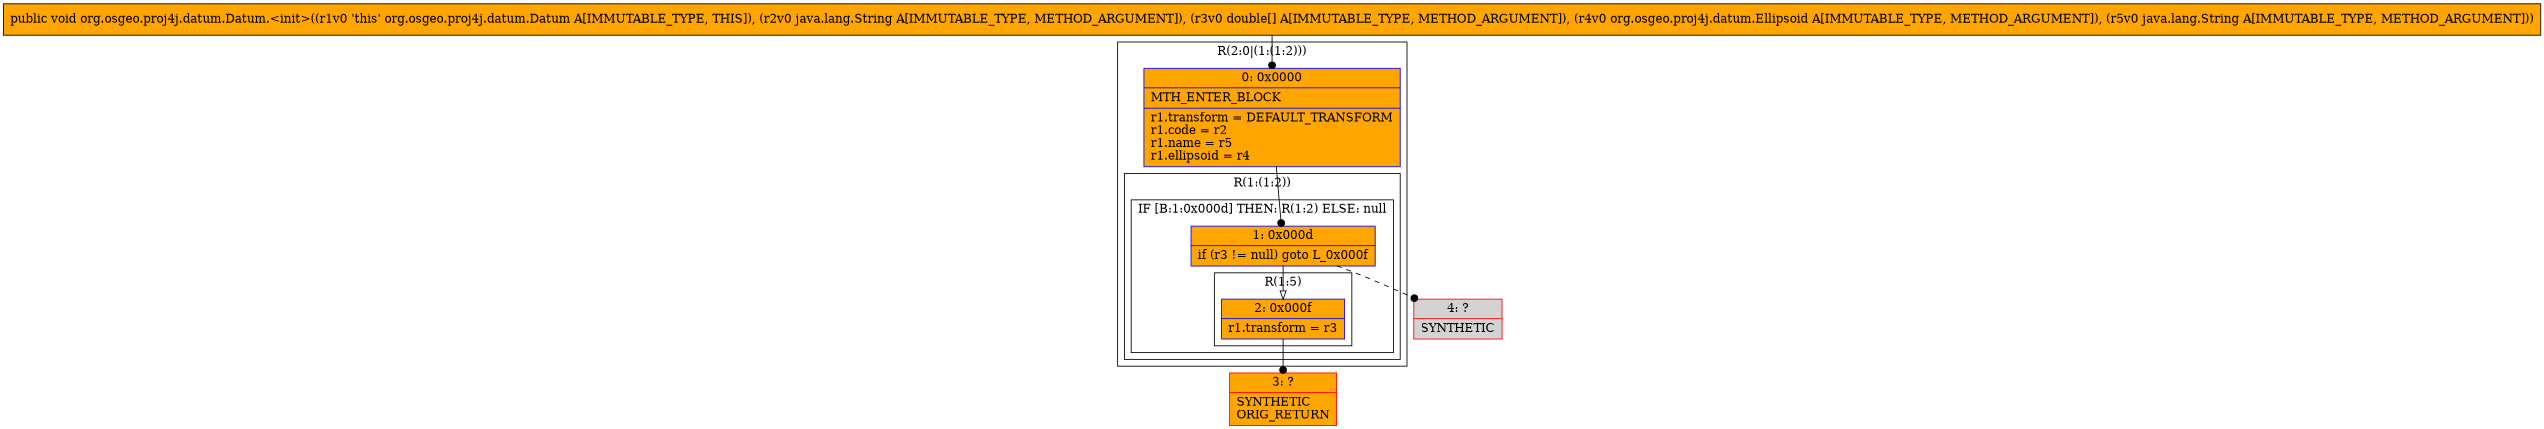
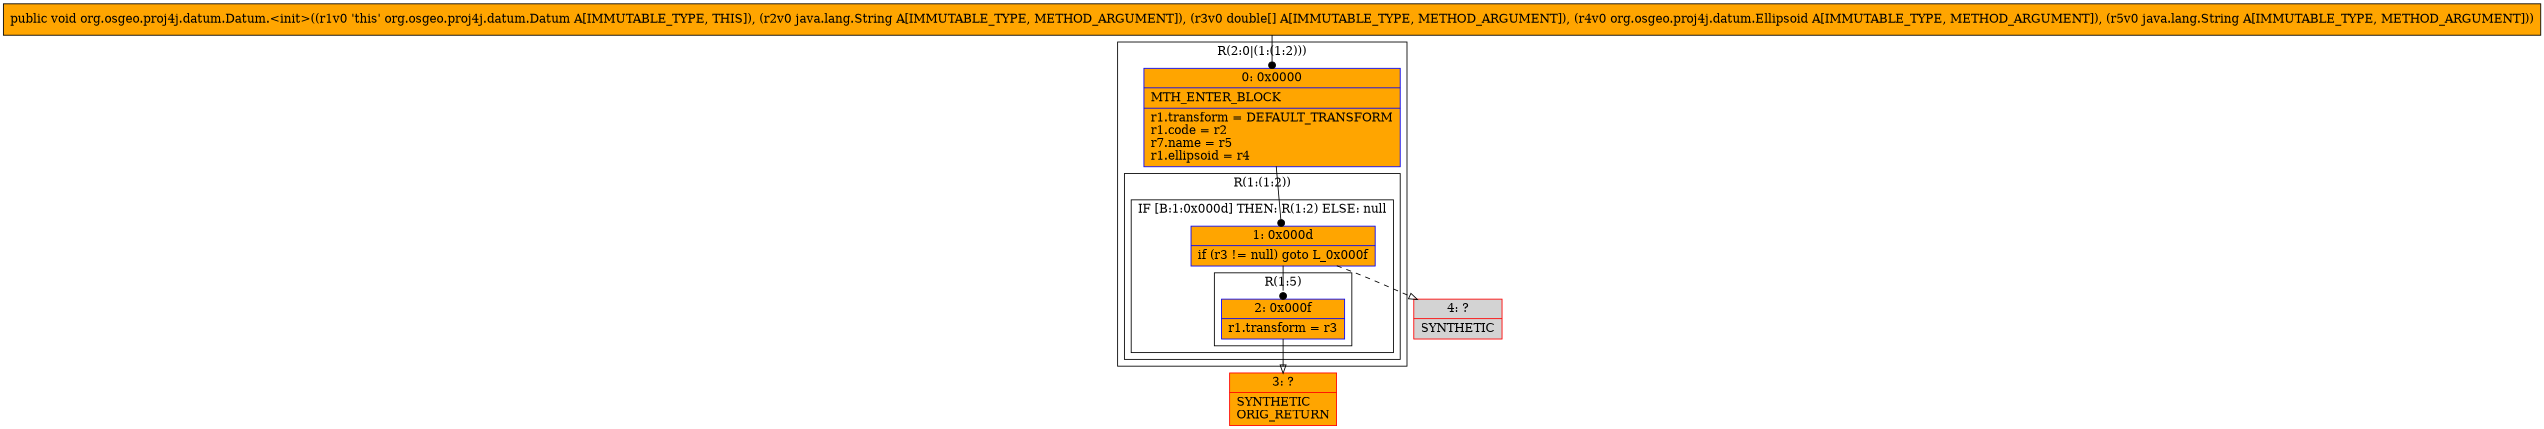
(1192, 143) -> (1192, 143)
(1283, 278) -> (1283, 278)
(1373, 280) -> (1373, 280)
(1283, 353) -> (1283, 353)
